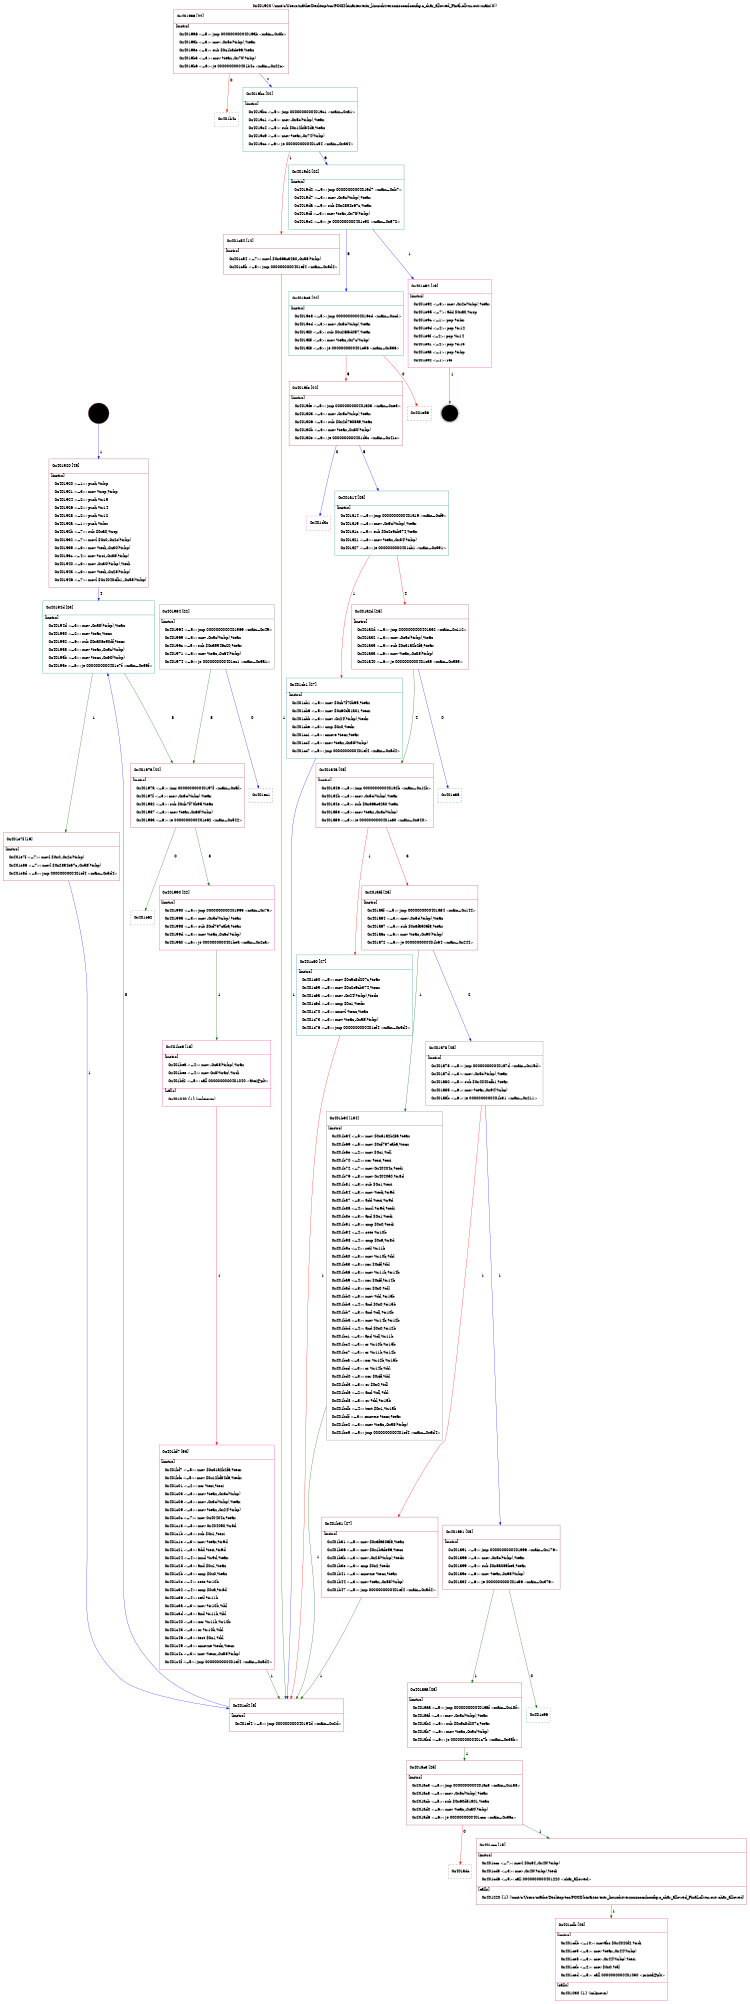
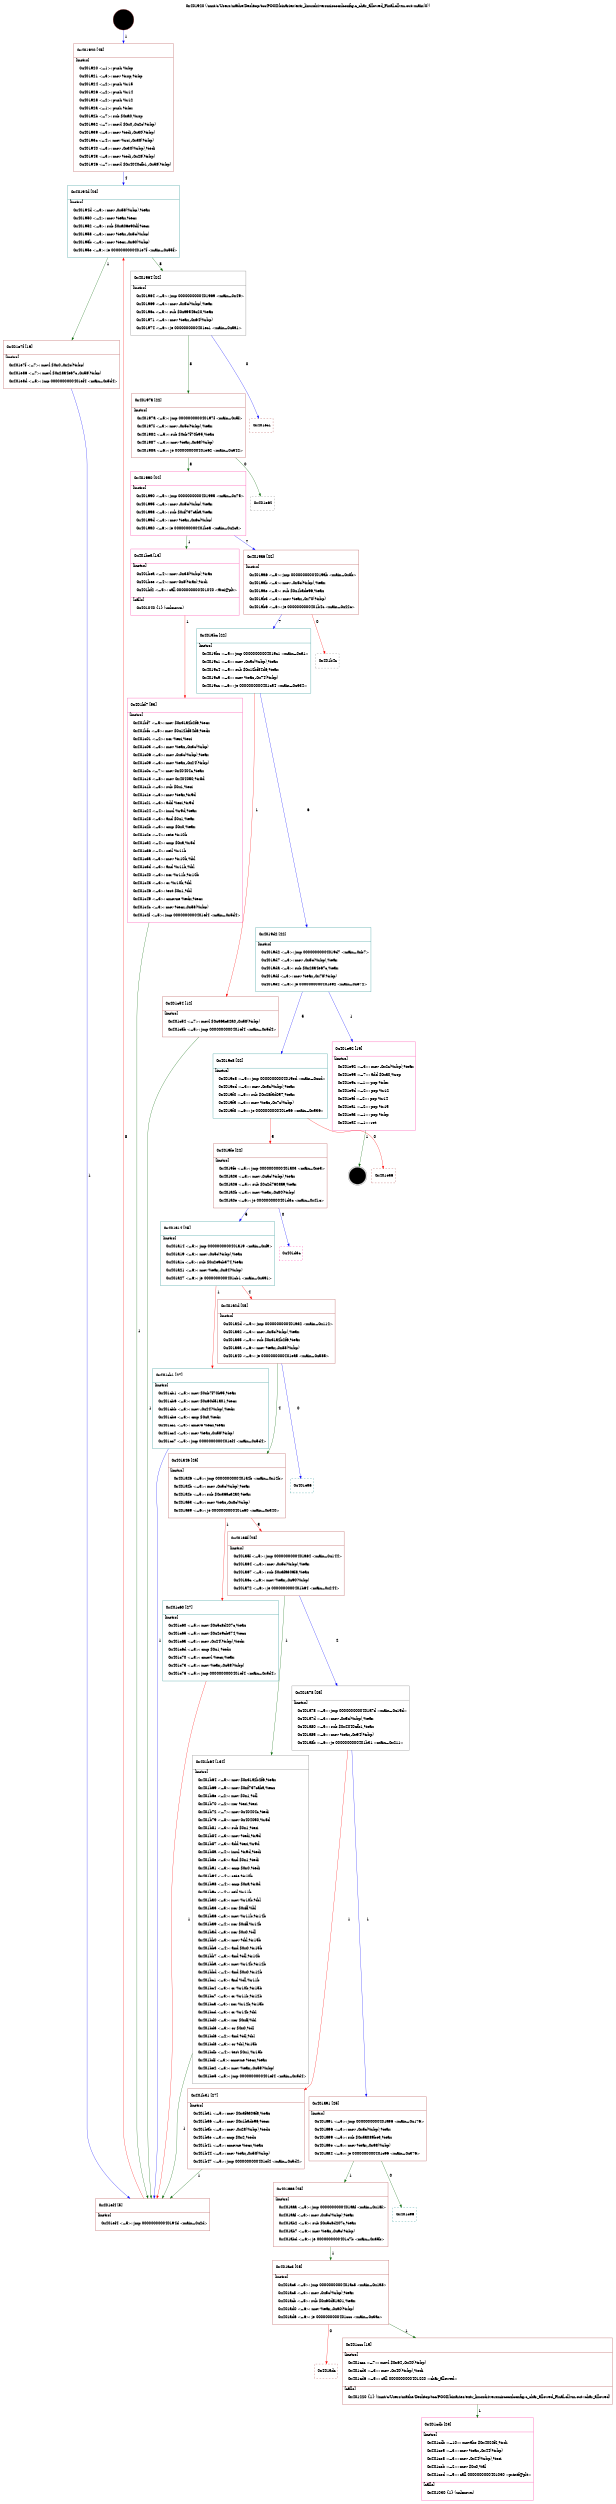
none -> (244, 542)
(149, 716) -> (157, 263)
(123, 1218) -> (123, 1231)
